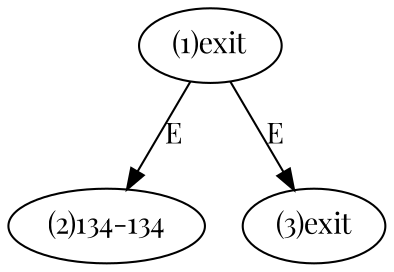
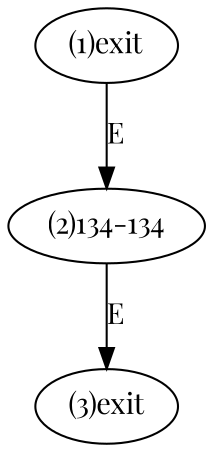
(257, 127) -> (107, 306)
